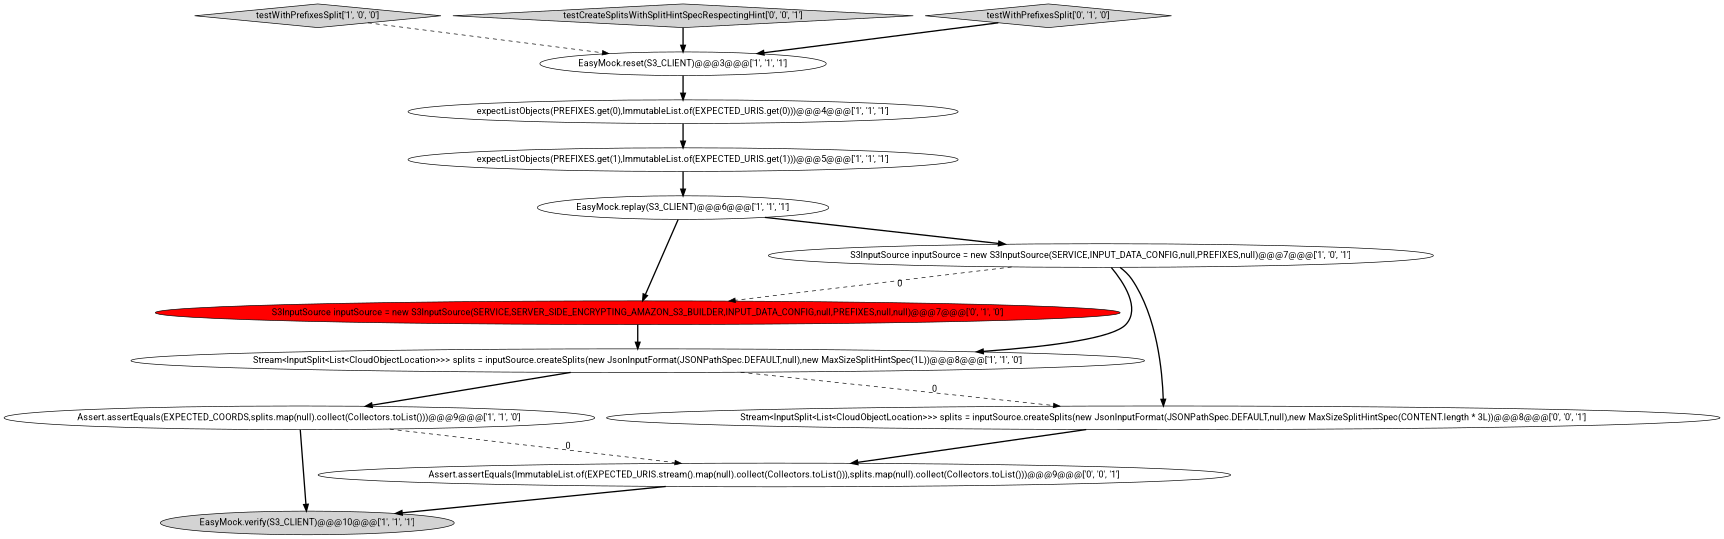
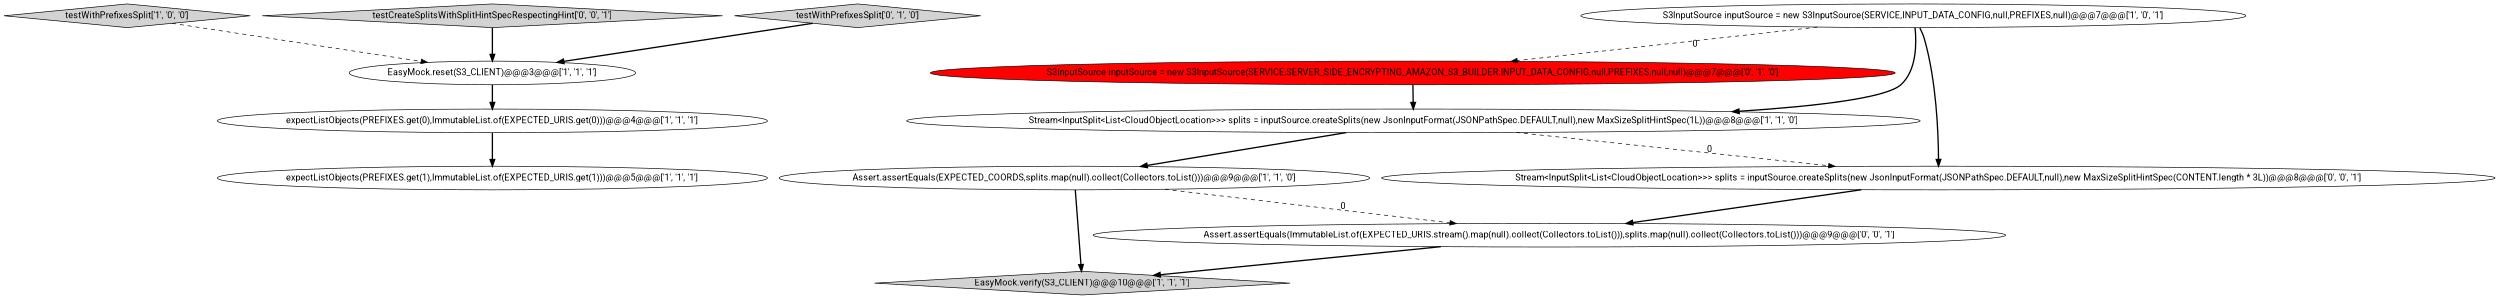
(683, 208) -> none
(307, 523) -> (1082, 283)
